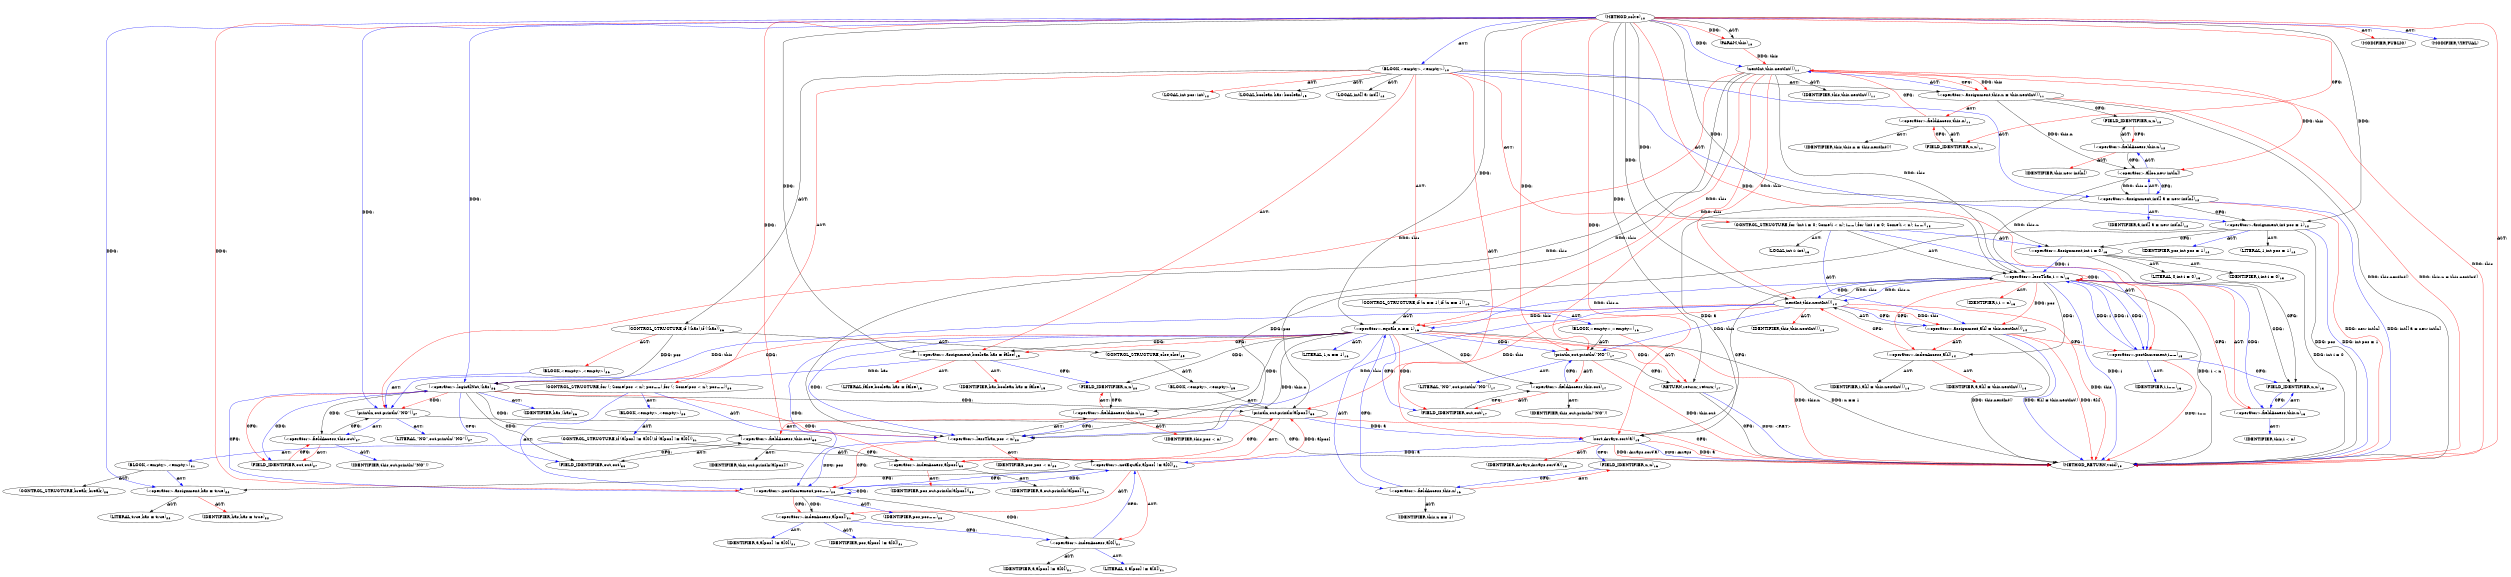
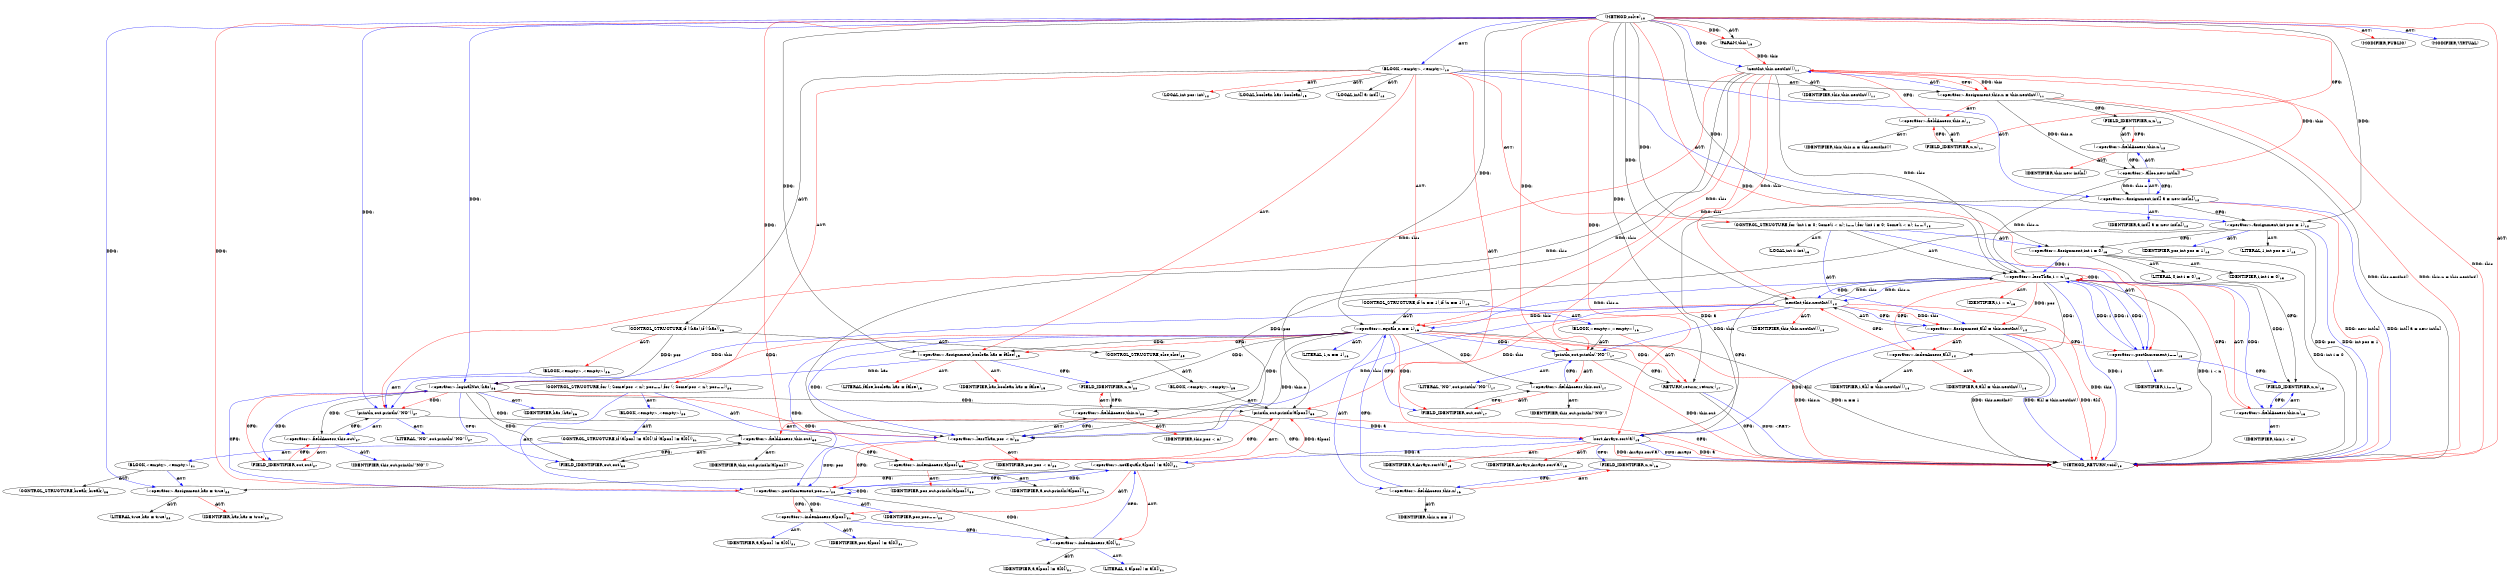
none -> (1797, 379)
(2178, 417) -> none
(888, 457) -> none
none -> (1417, 465)
